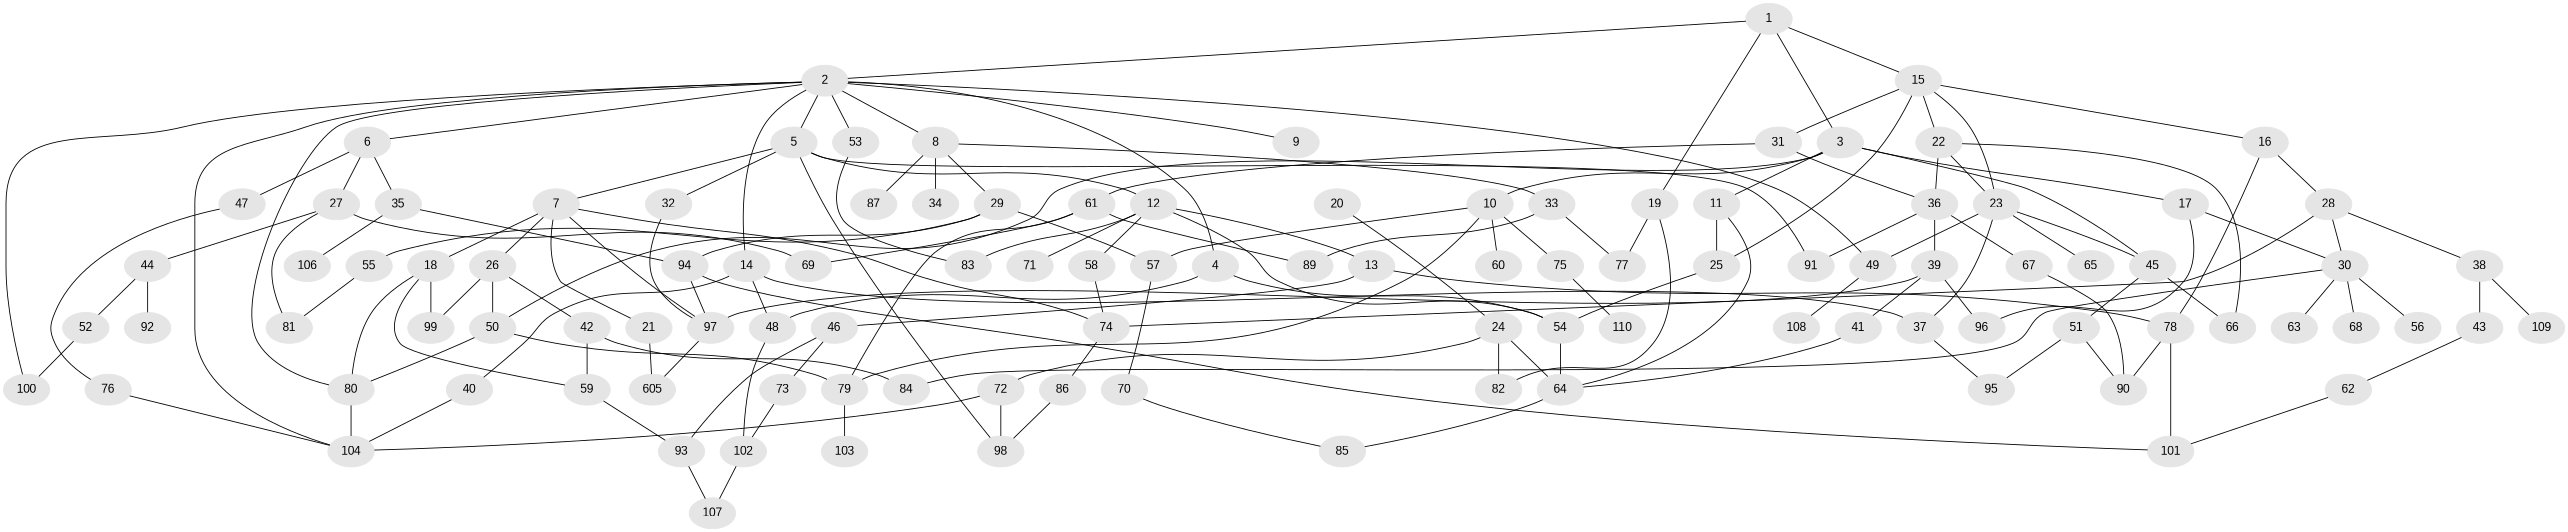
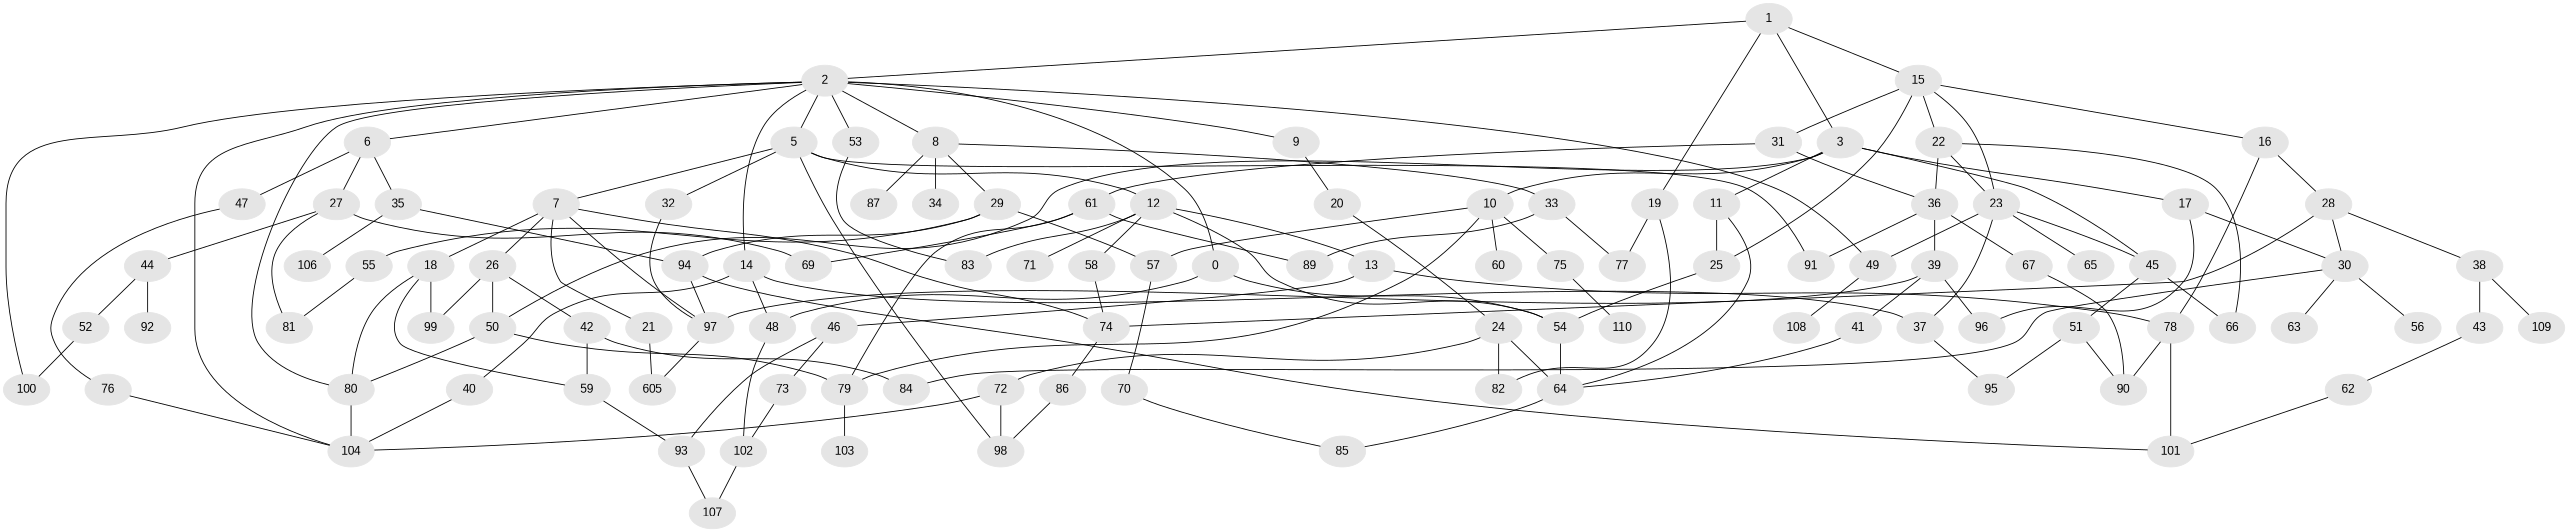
none -> (1317, 173)
(1215, 266) -> (1215, 266)
(2356, 328) -> none
